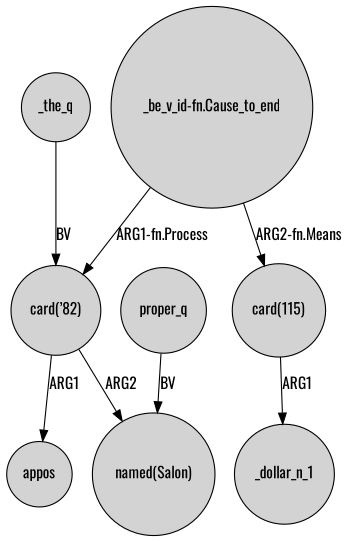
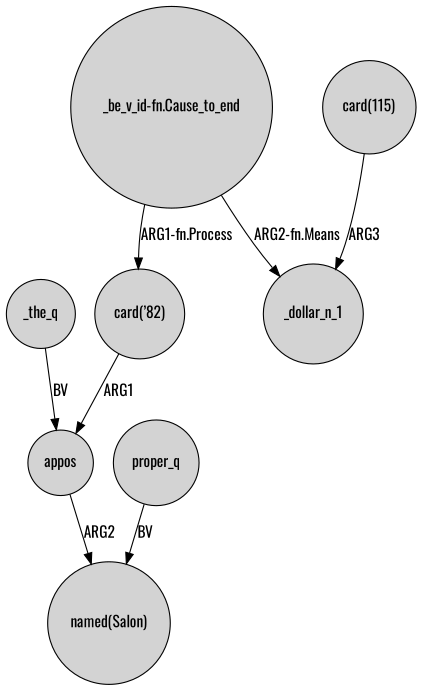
(56, 198) -> (50, 383)
(252, 229) -> (246, 232)
(98, 381) -> (79, 524)
(298, 385) -> (364, 236)
